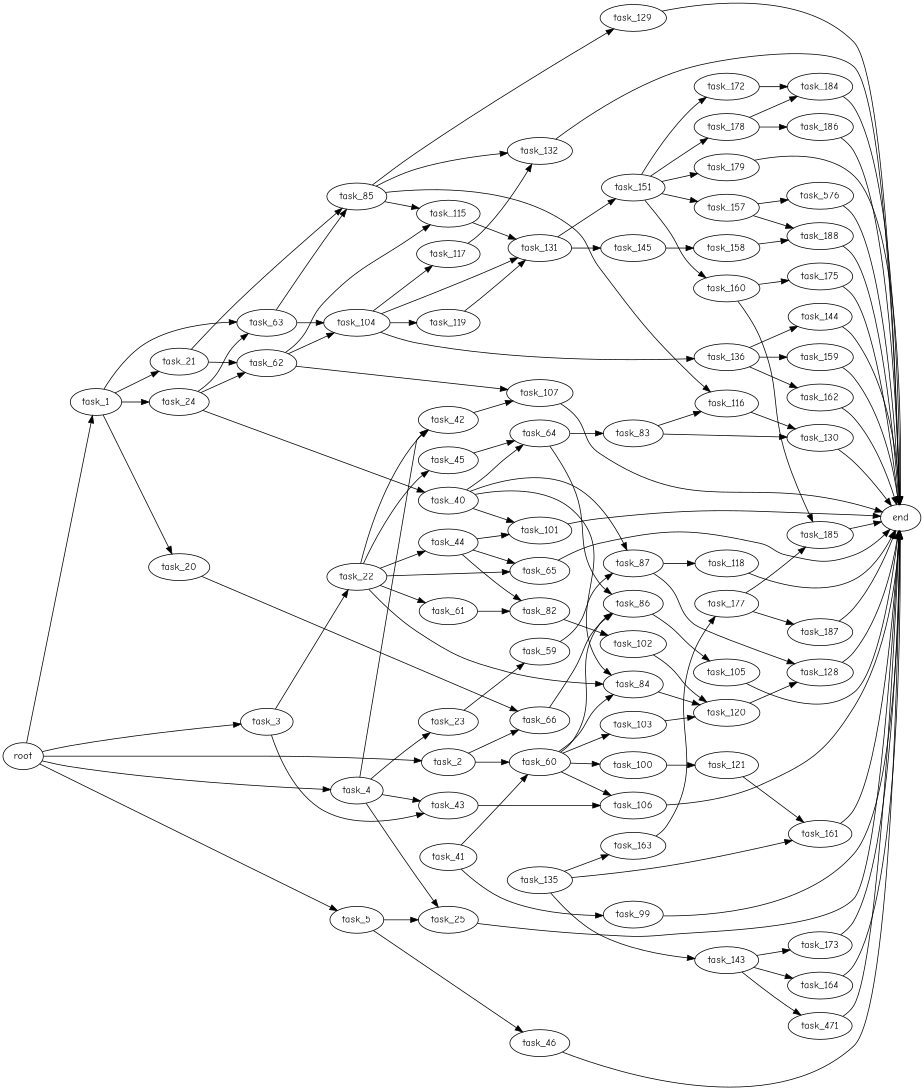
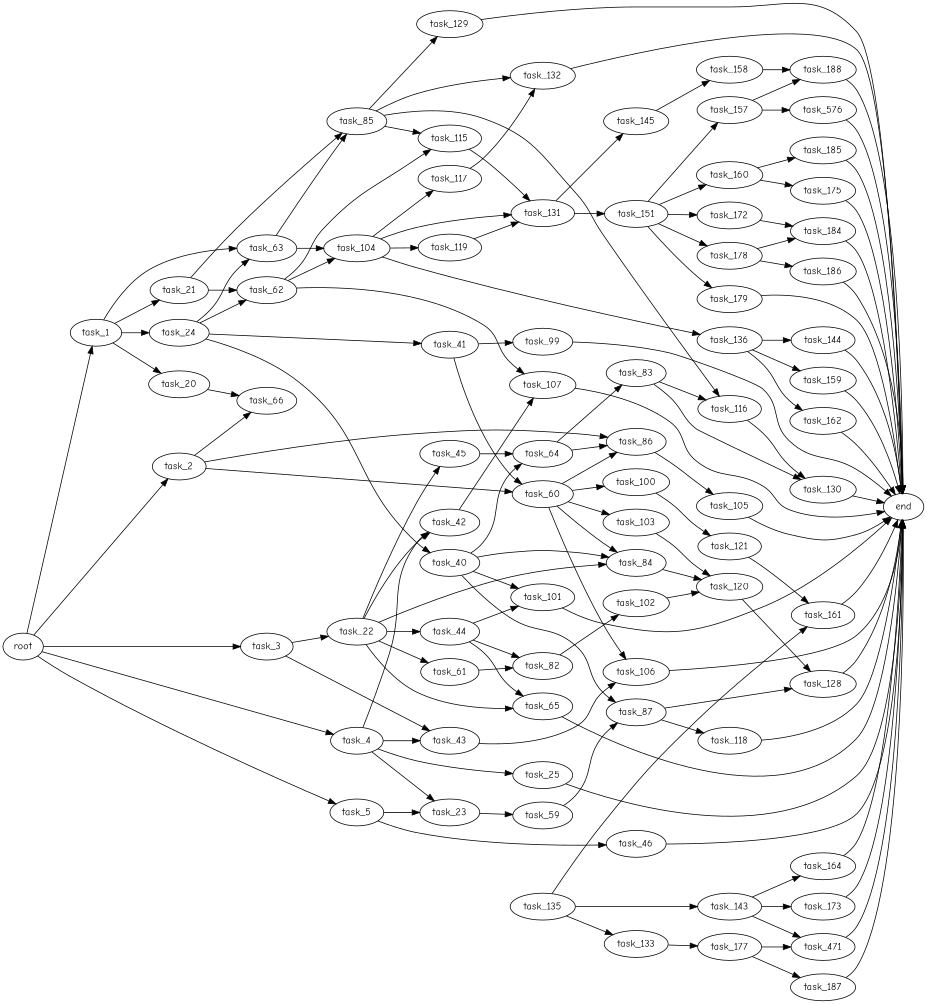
none -> (311, 339)
(773, 573) -> (772, 947)
(578, 662) -> (401, 435)
(633, 846) -> (636, 944)
(397, 920) -> (398, 812)
